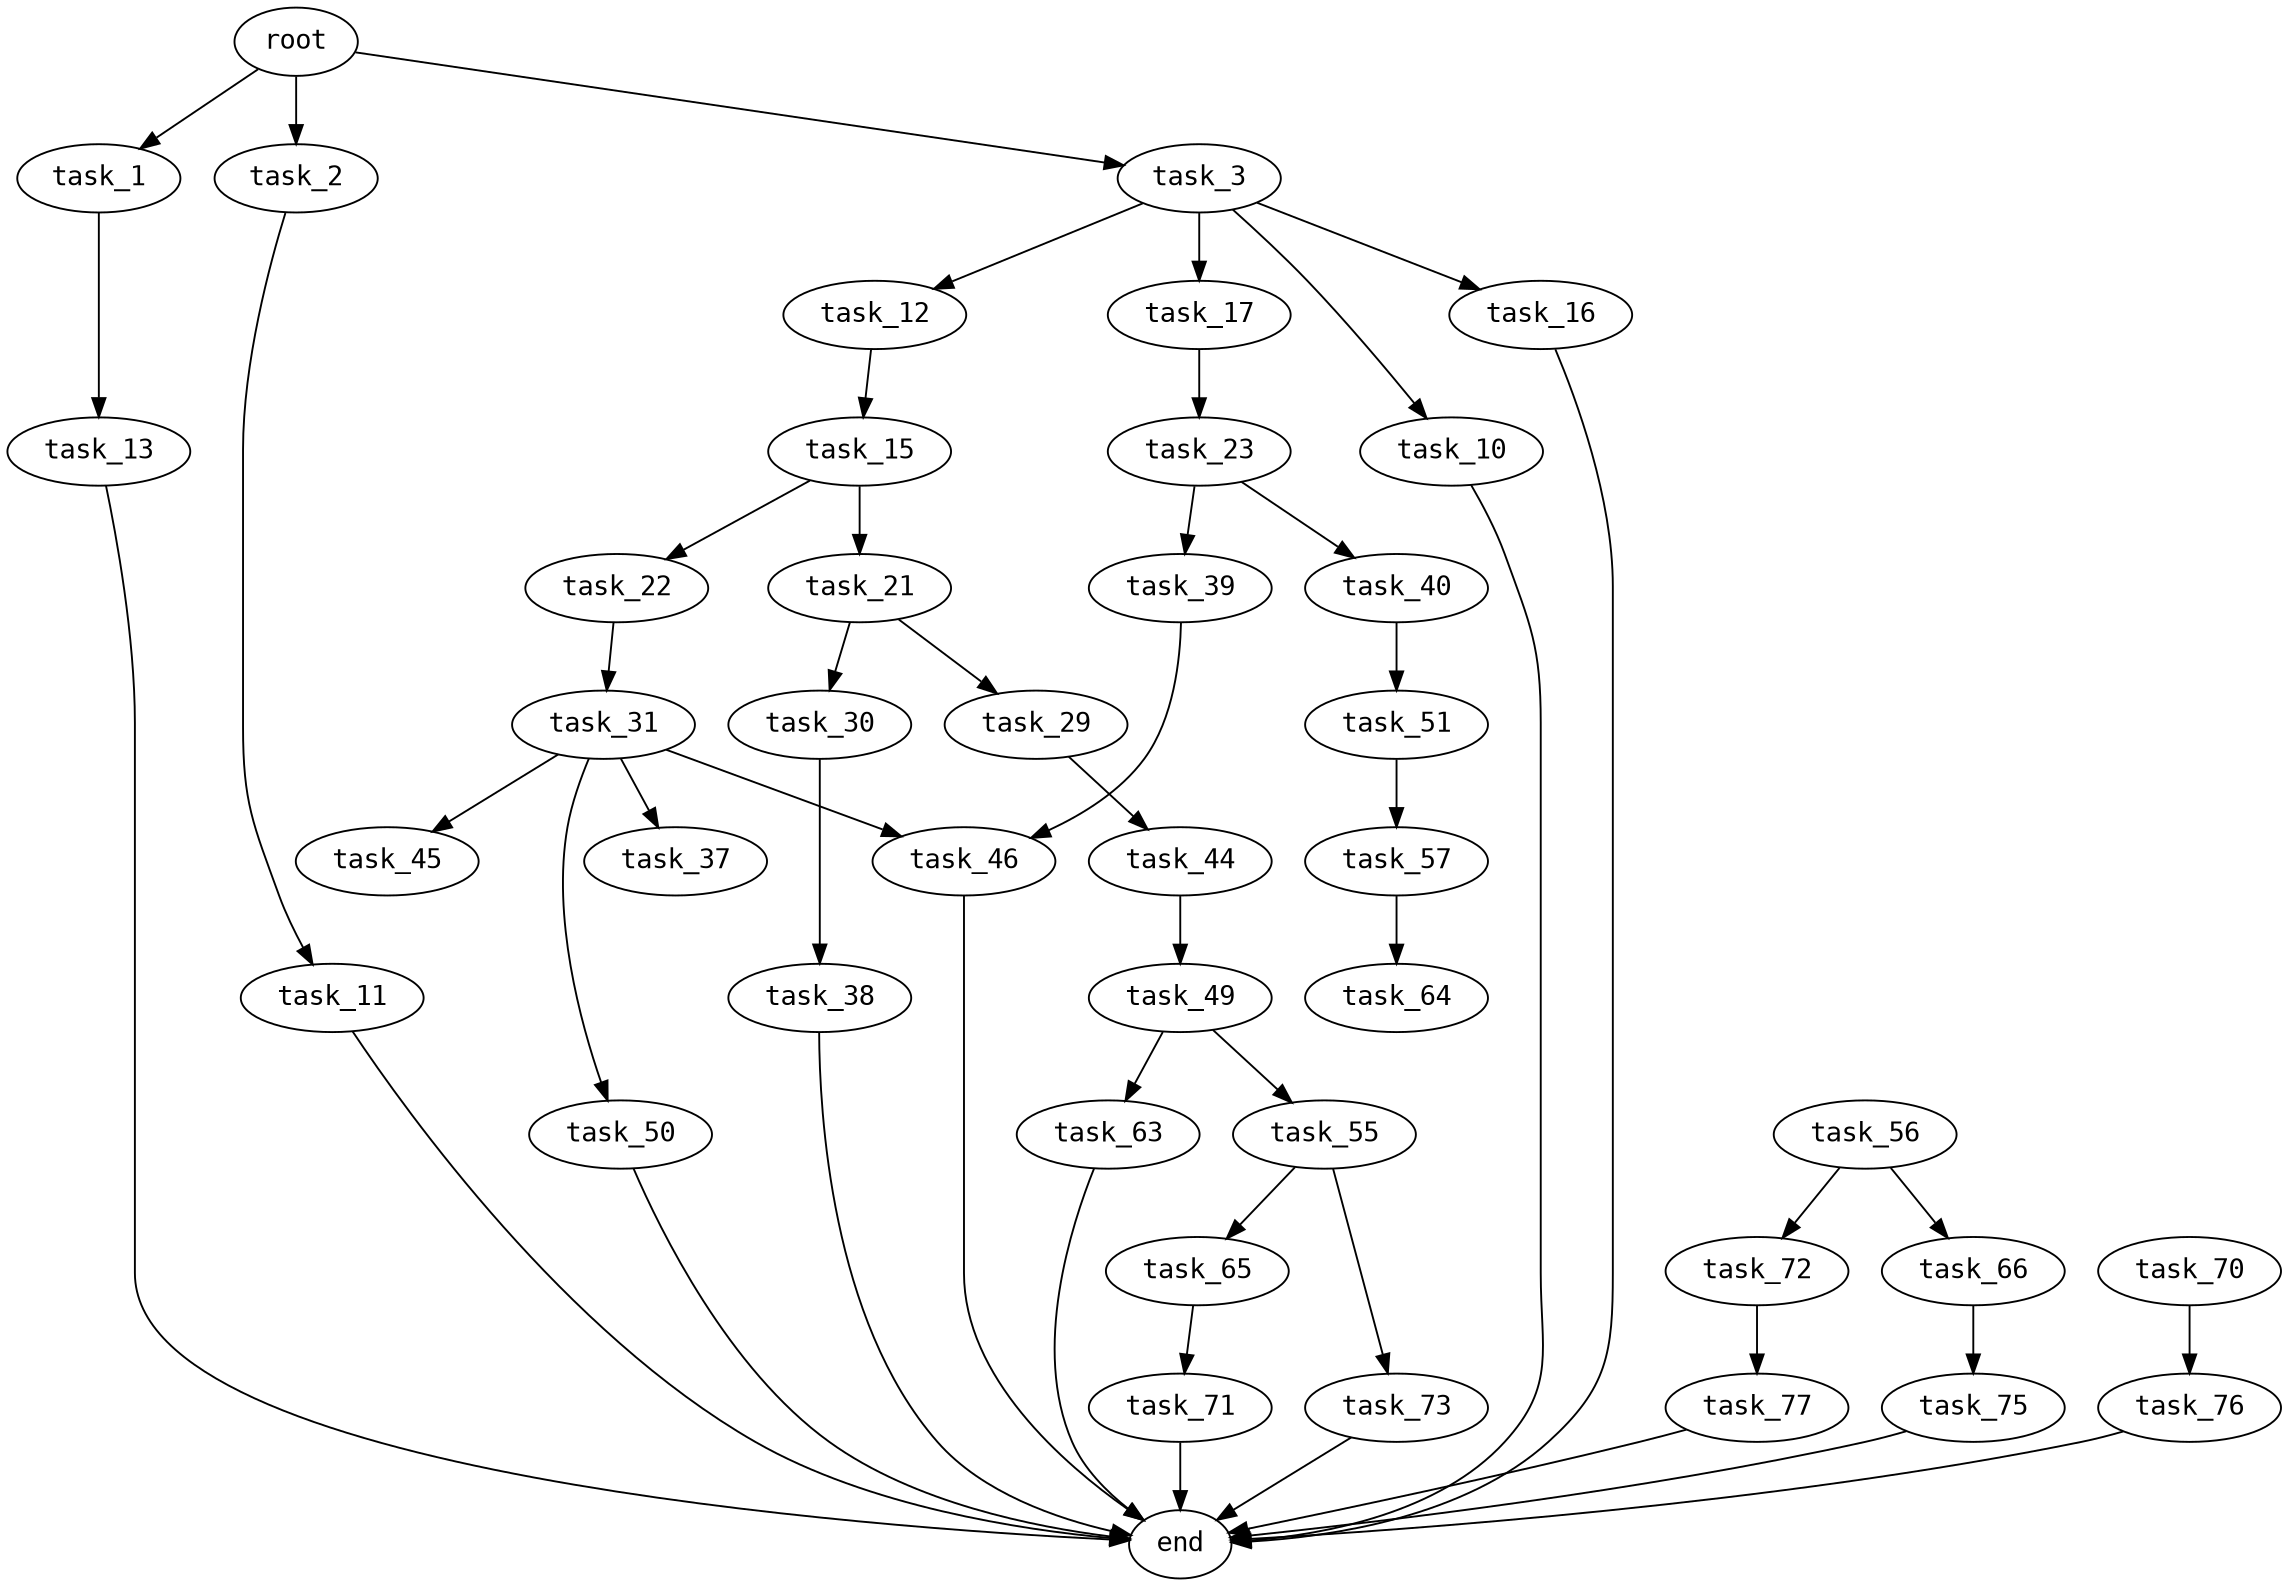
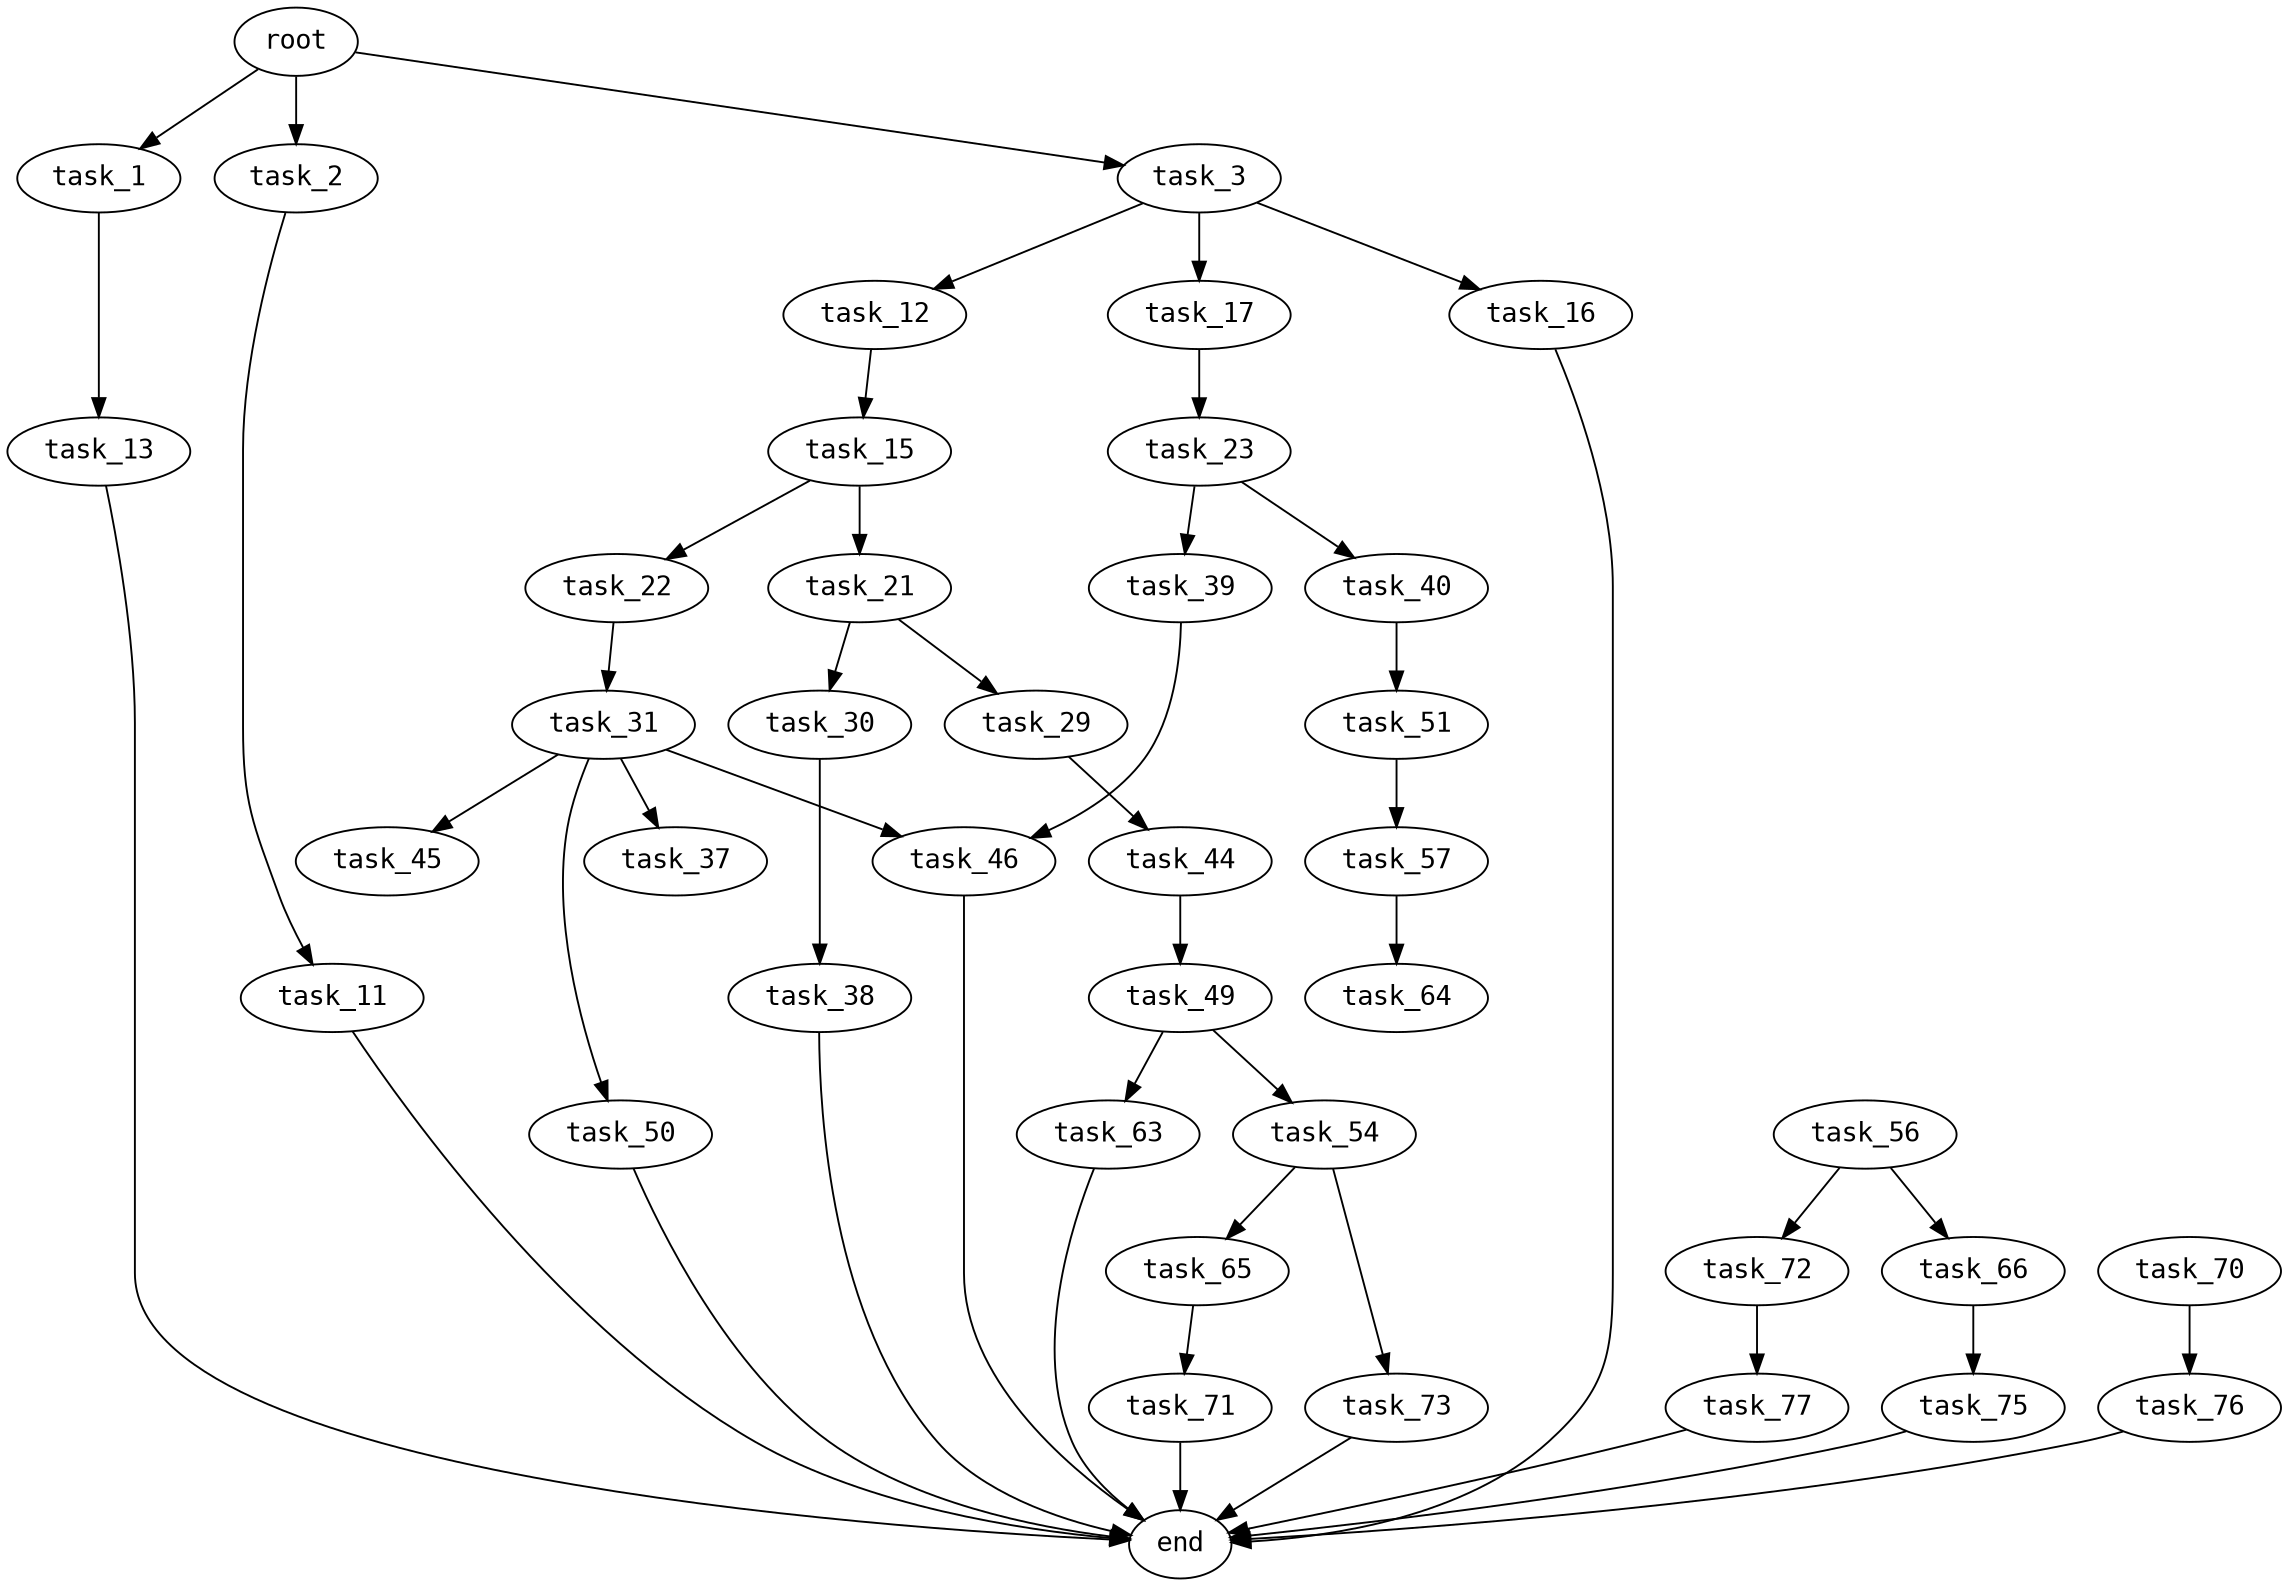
(1452, 452) -> none
(1324, 1135) -> (1324, 1135)
